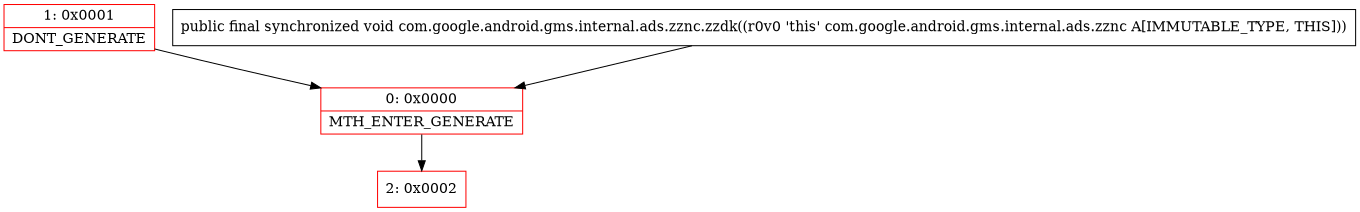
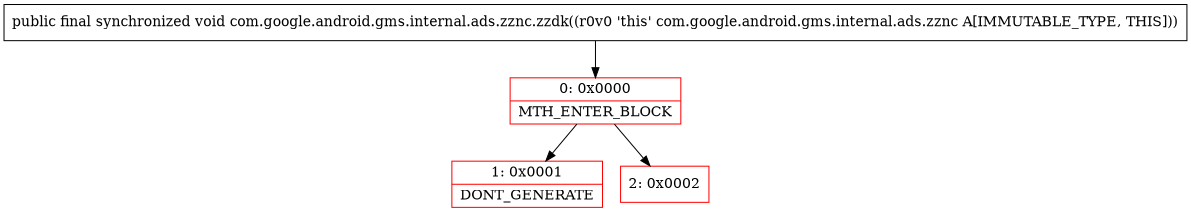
(233, 68) -> (565, 139)
(422, 122) -> (595, 112)
